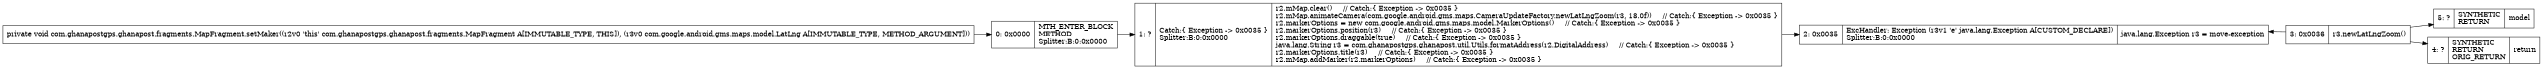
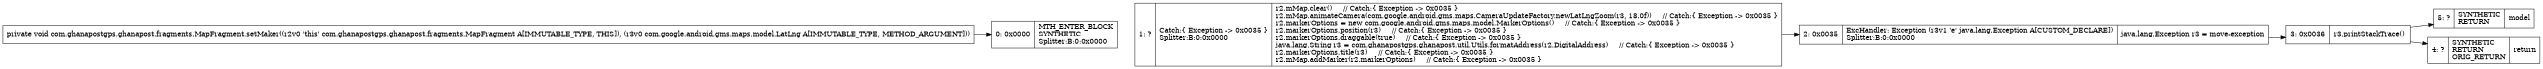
(2280, 32) -> (2275, 37)
(1055, 34) -> (1060, 34)
(2369, 34) -> (2369, 34)
(1124, 35) -> none
